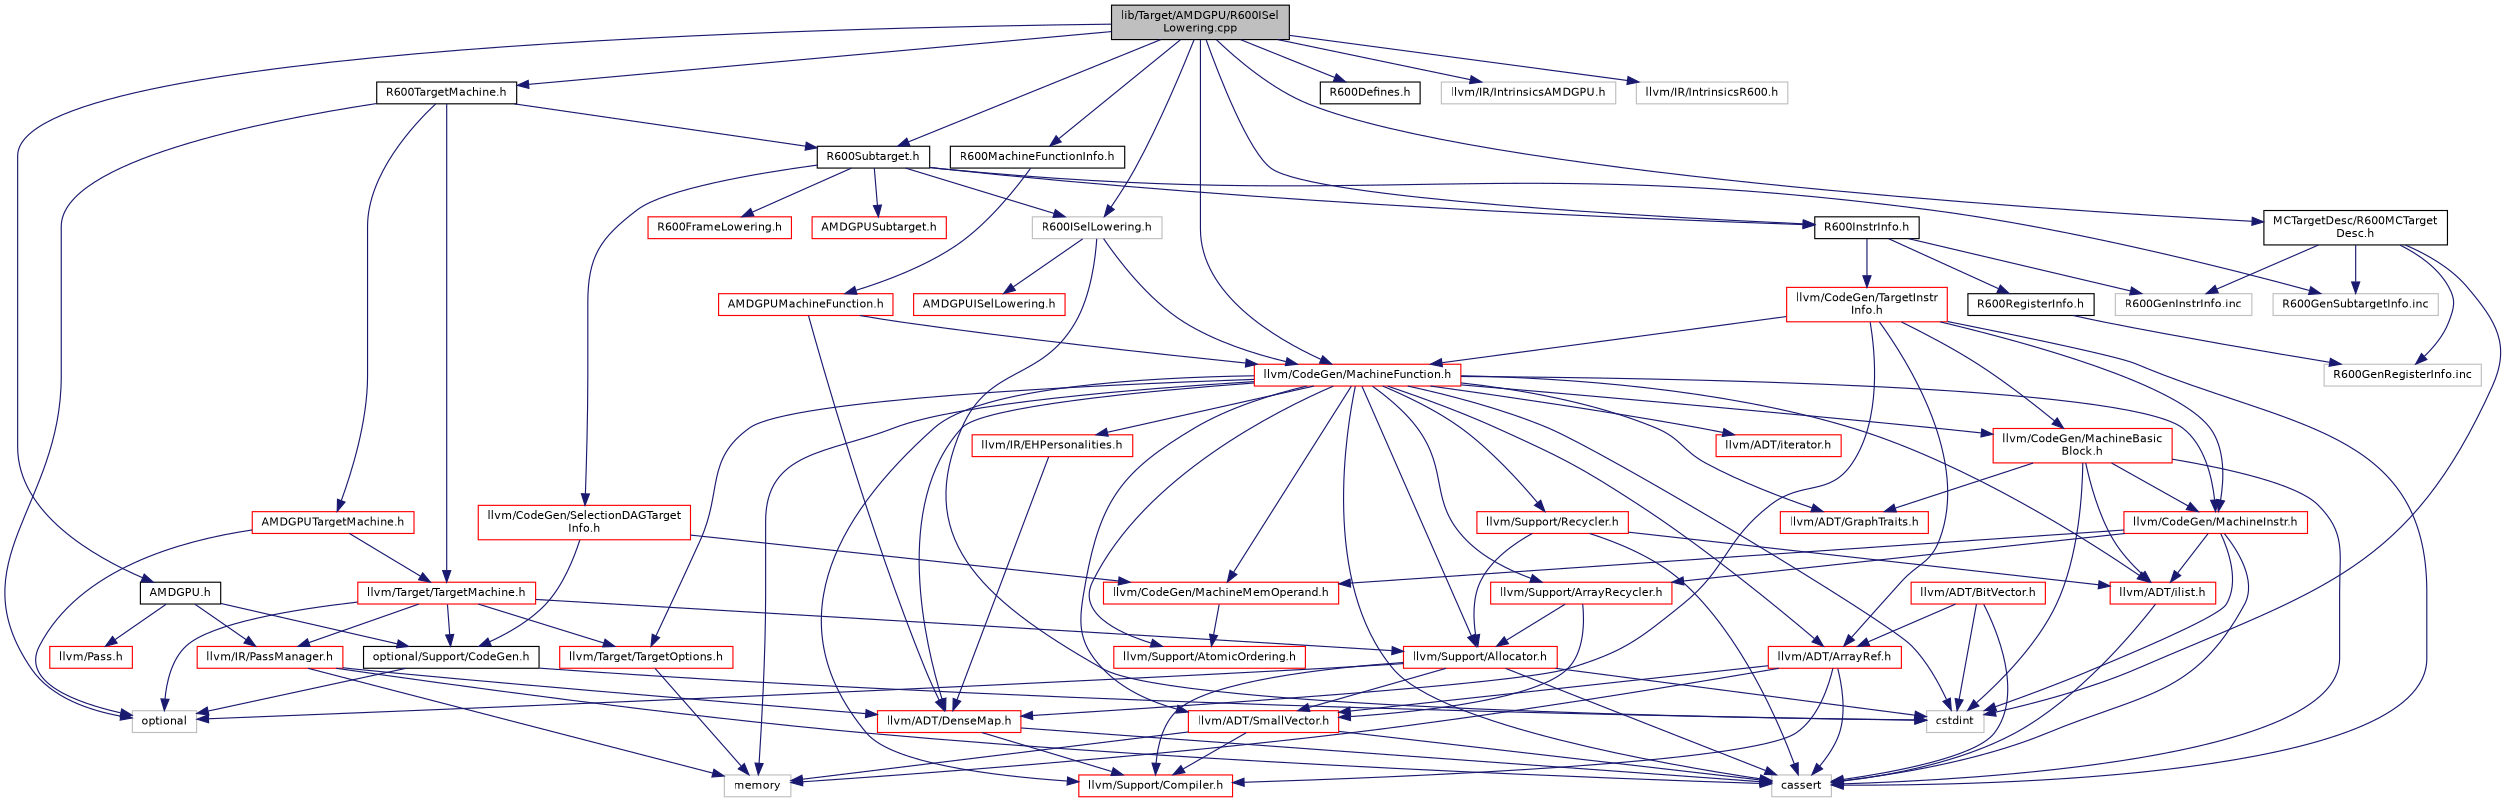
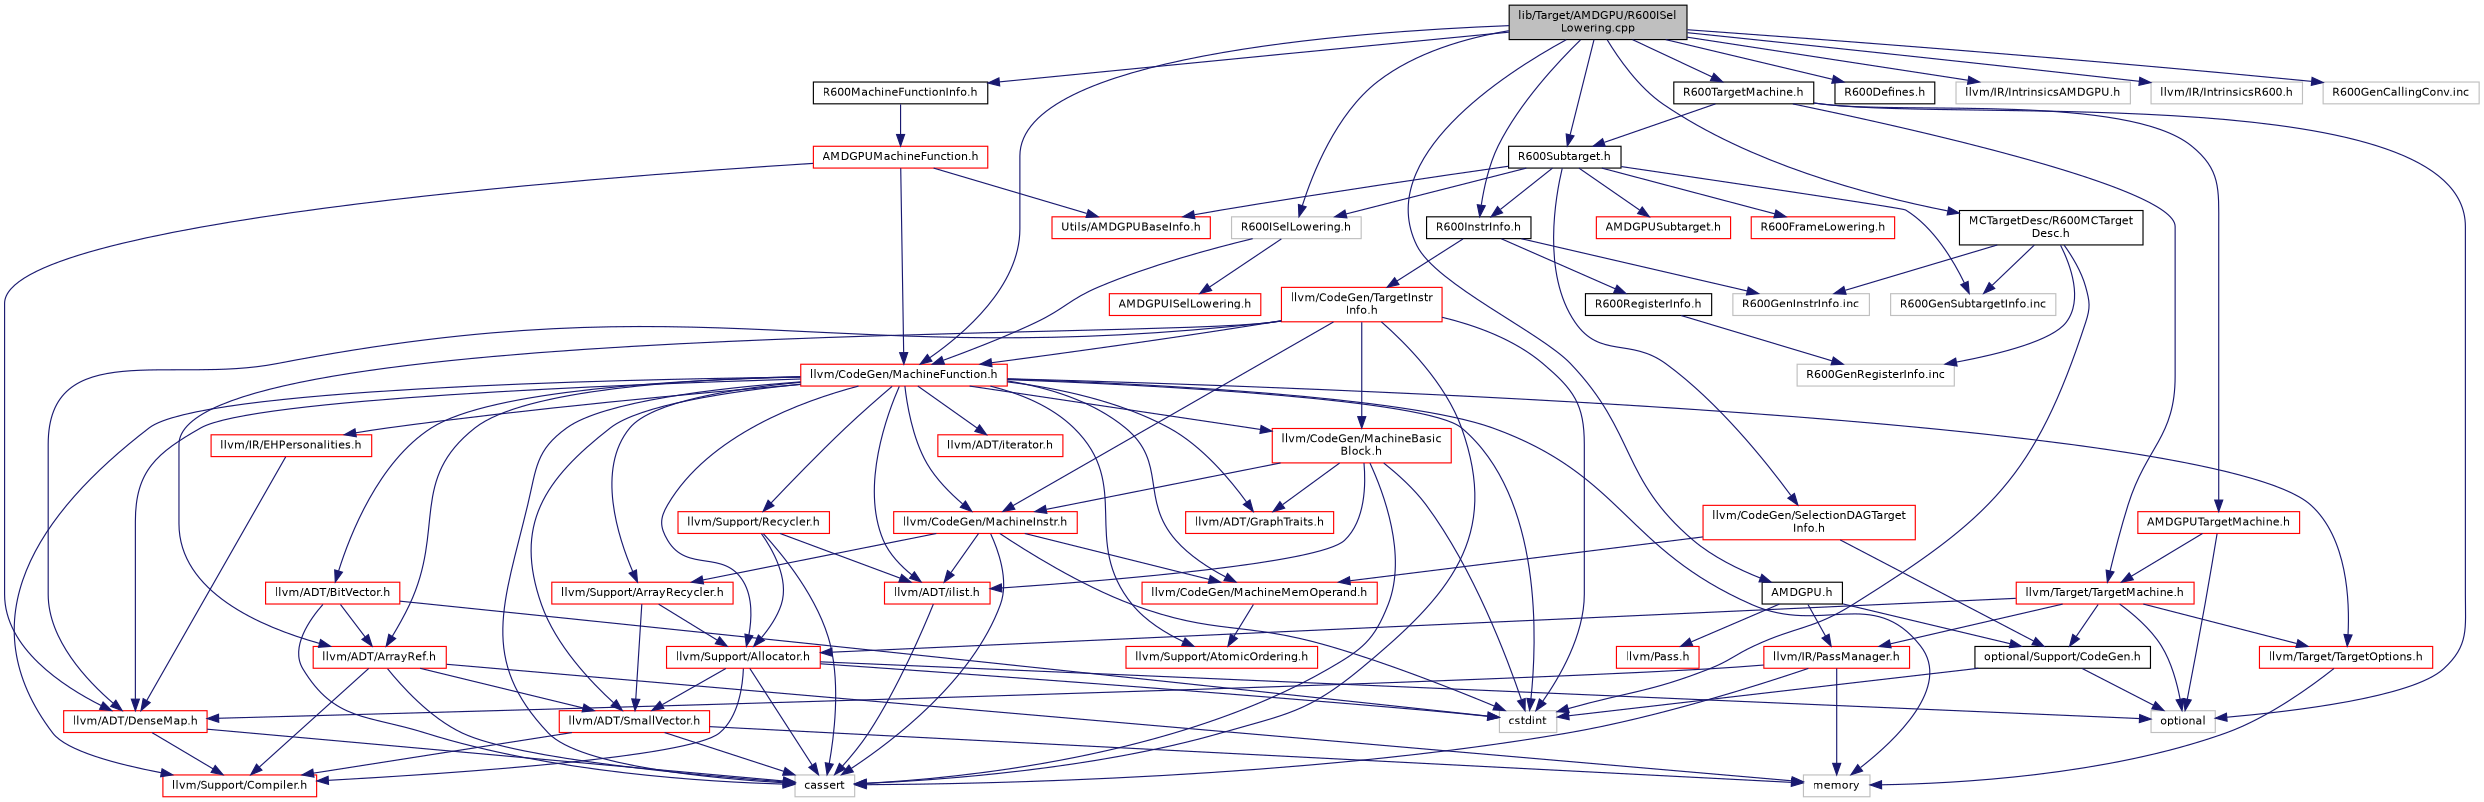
none -> (2401, 93)
none -> (1131, 228)
none -> (514, 401)
(1194, 688) -> (1584, 462)
